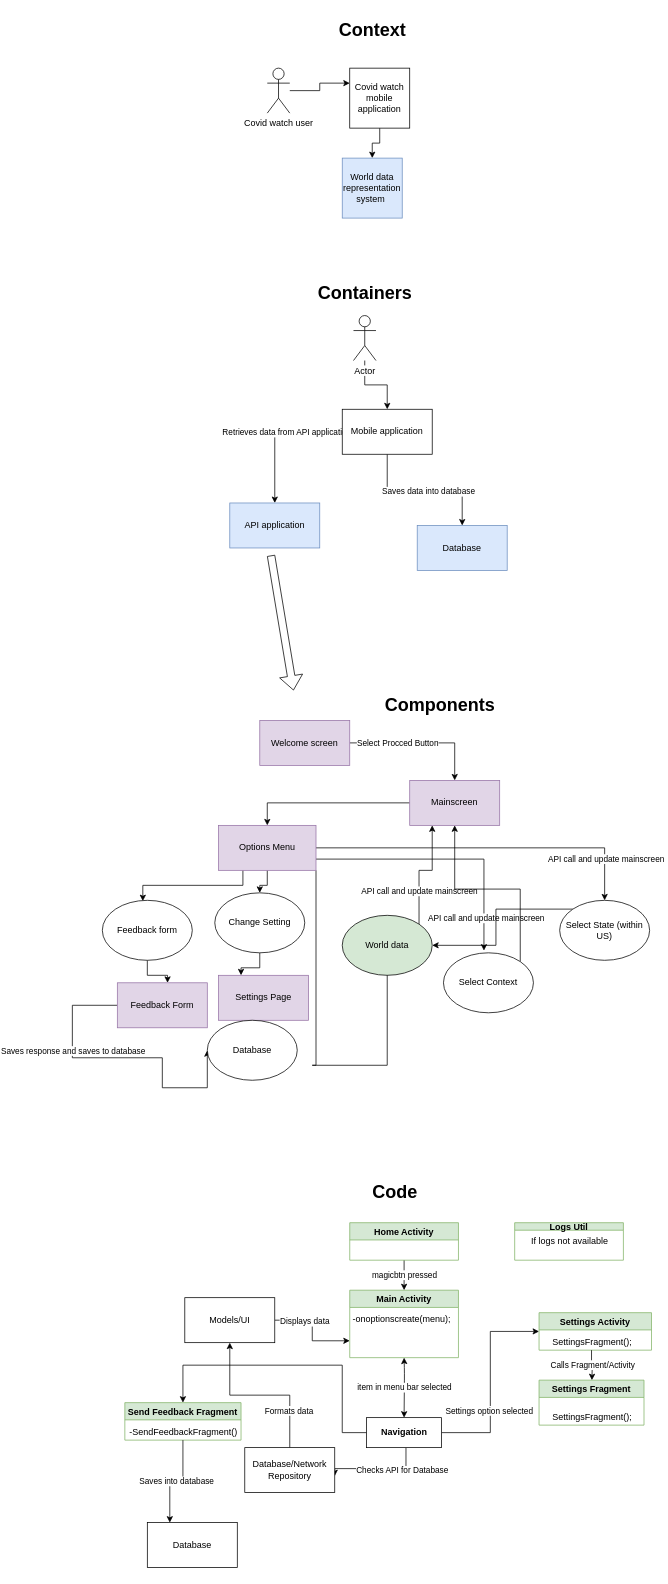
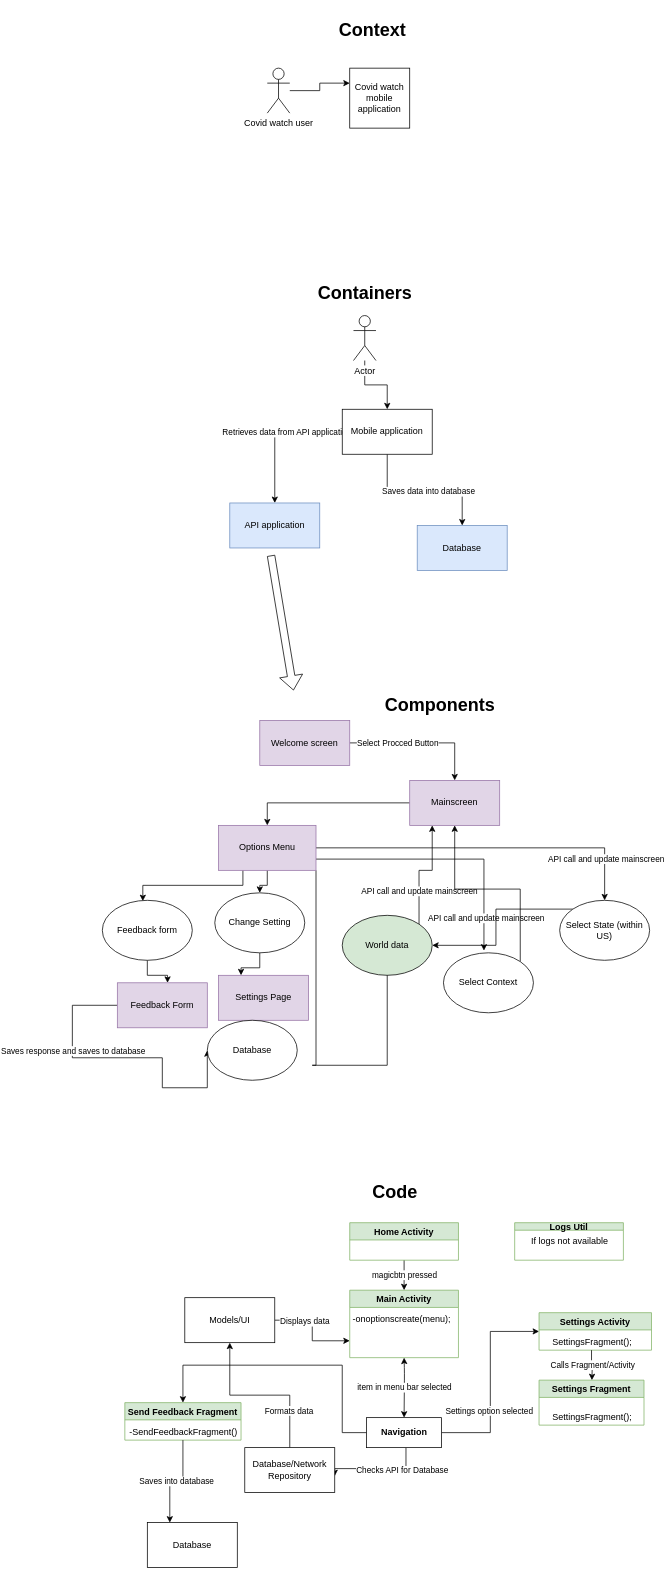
(379, 143) -> none
(372, 188) -> none
